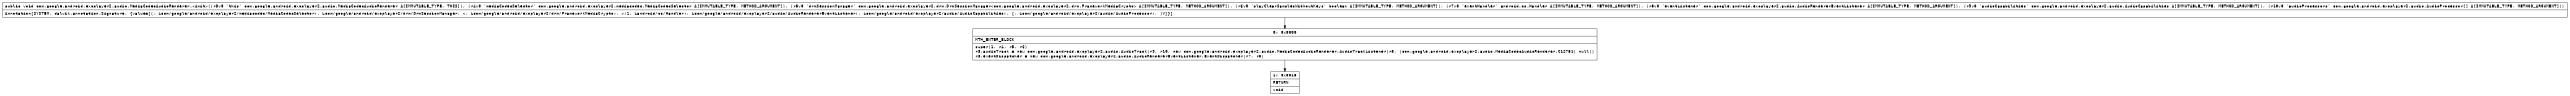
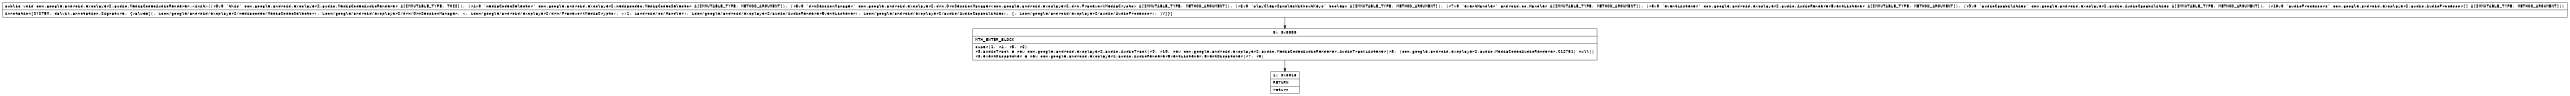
(1278, 90) -> (1281, 90)
